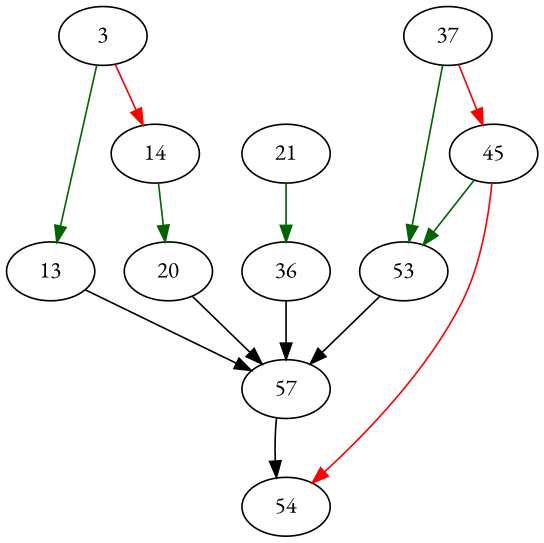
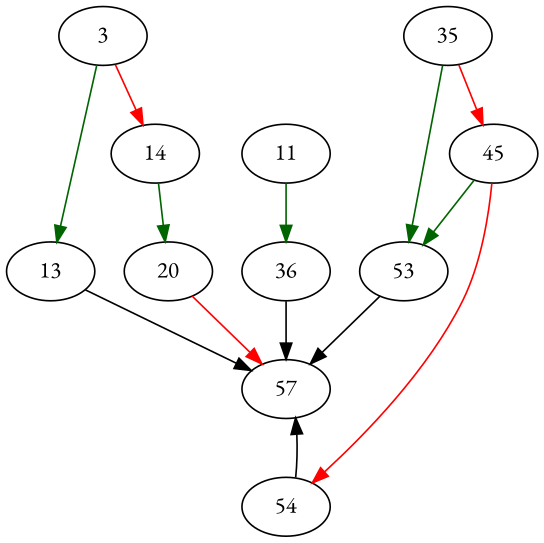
(448, 36) -> (448, 36)
(286, 154) -> (286, 154)
(221, 324) -> (221, 324)
(275, 439) -> (297, 456)
